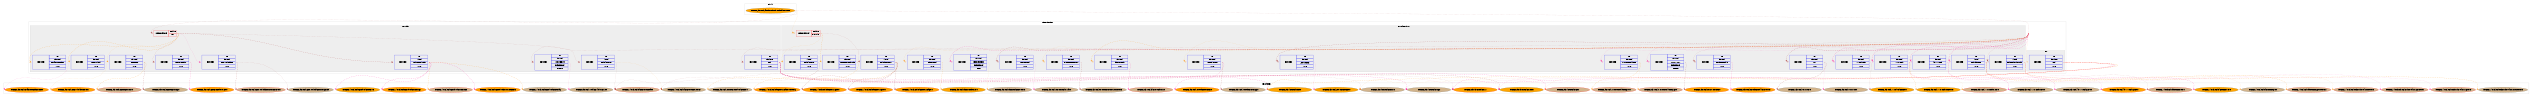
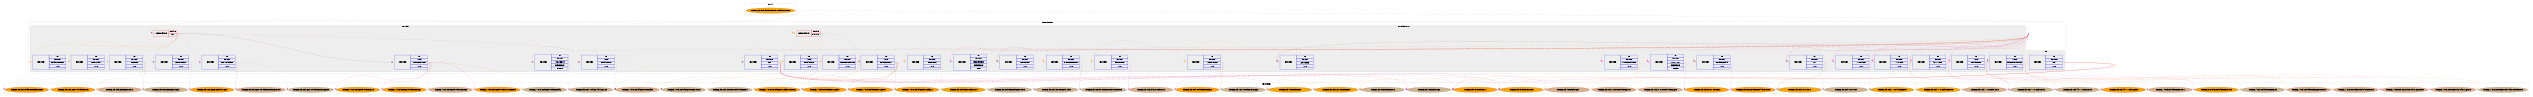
(1800, 90) -> (1800, 90)
(2216, 90) -> (2216, 90)
